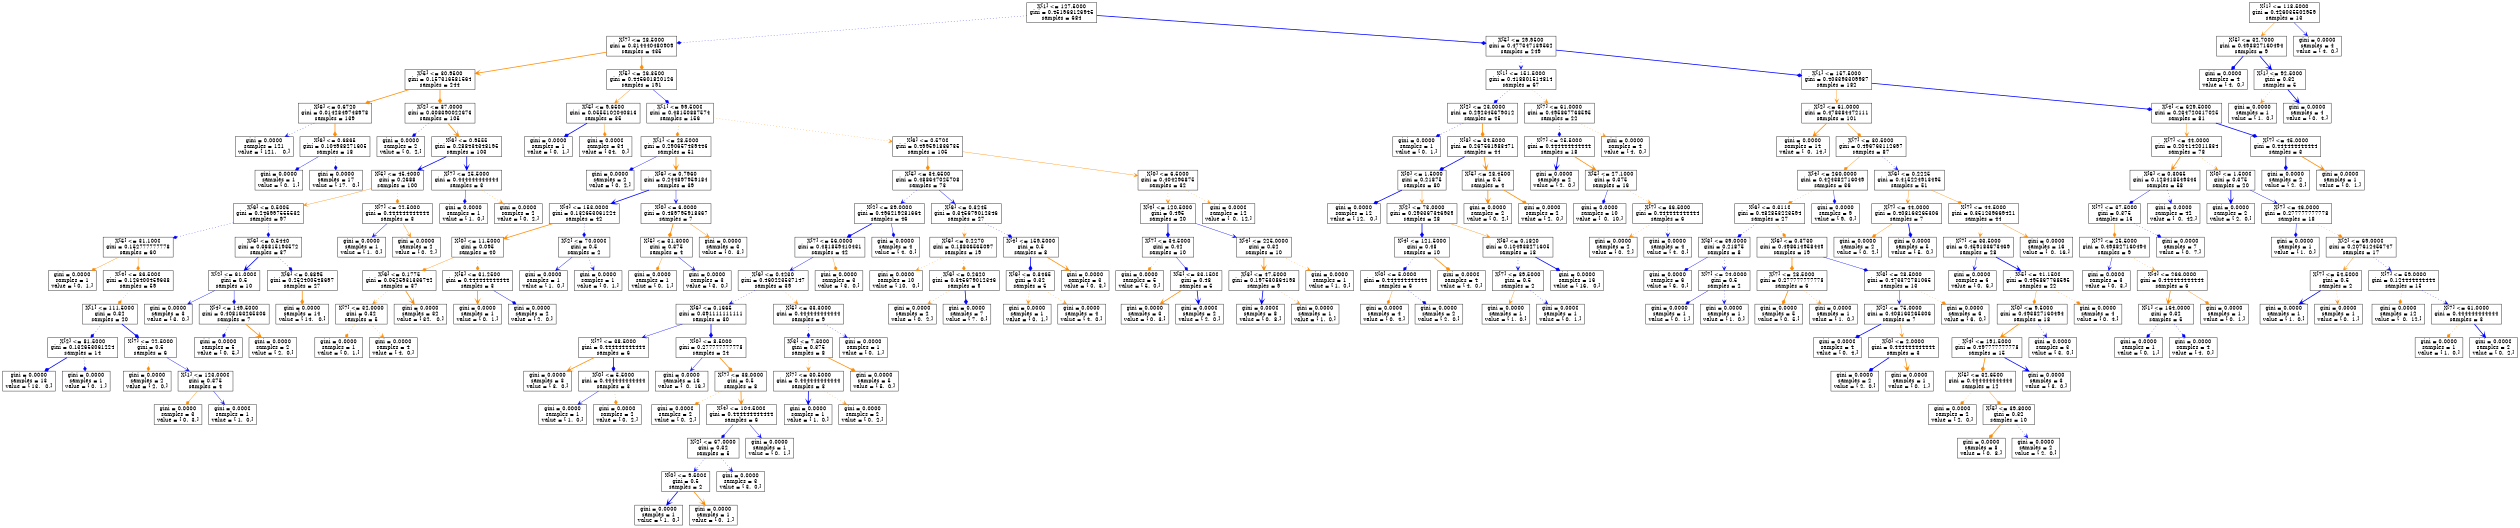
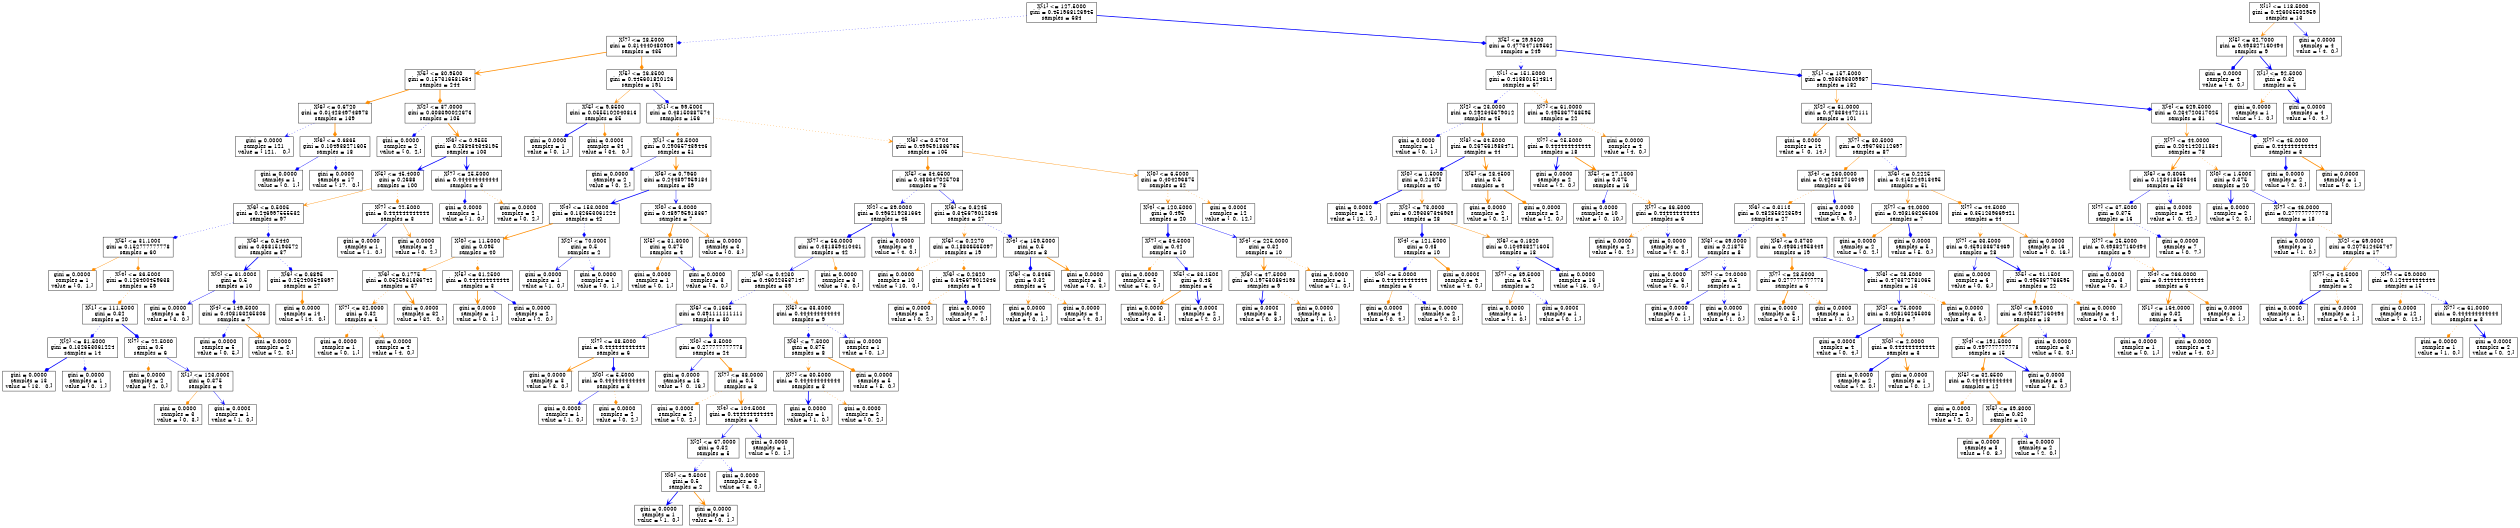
(1422, 180) -> (1422, 180)
(729, 430) -> (729, 430)
